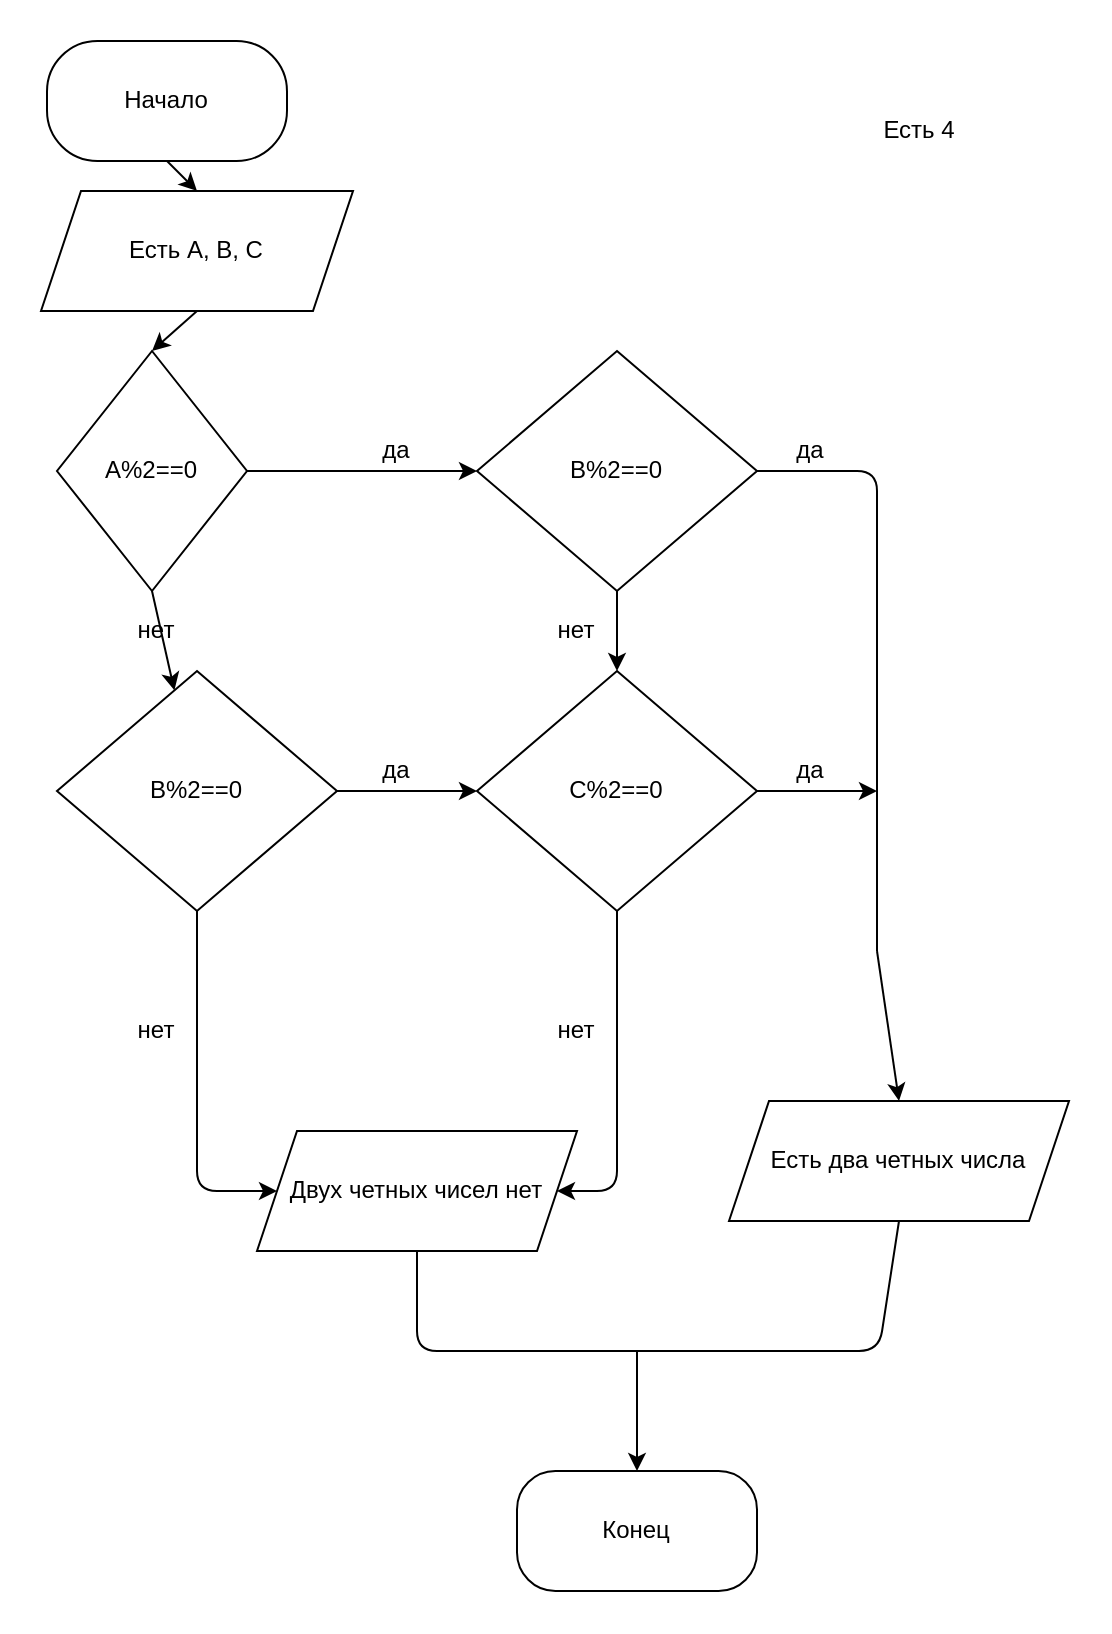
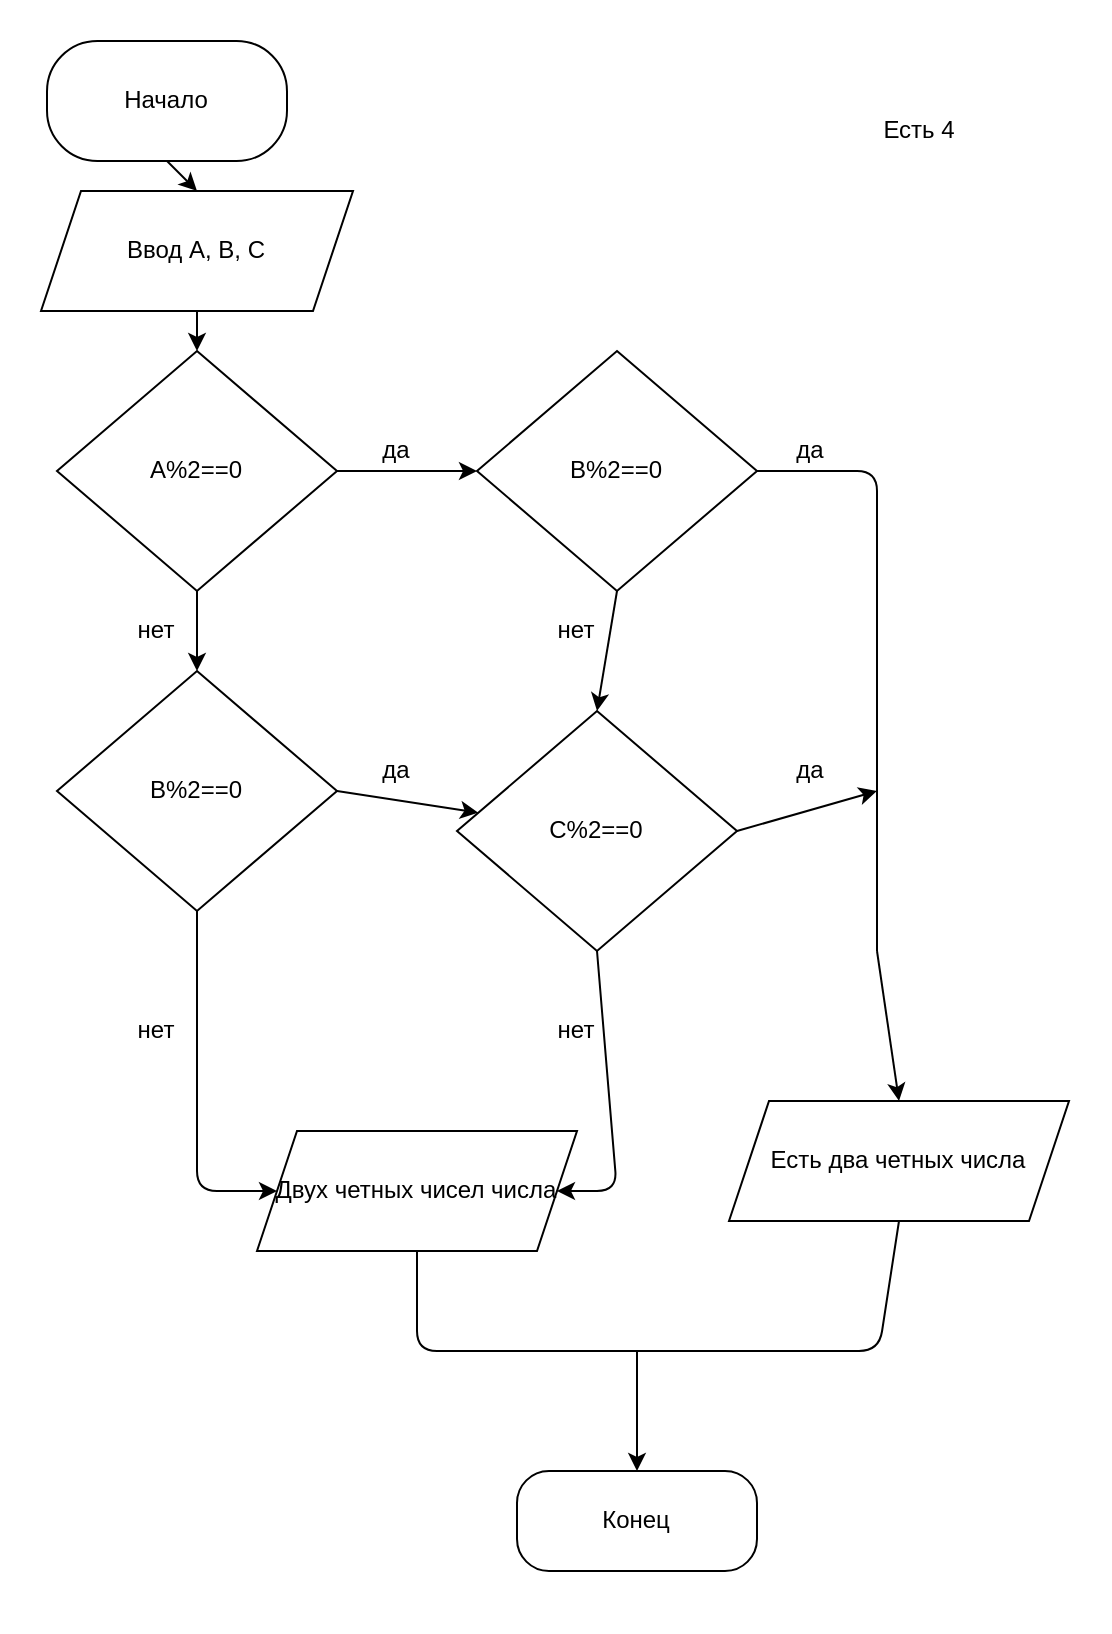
(197, 251) -> (197, 251)
(152, 471) -> (197, 471)
(617, 791) -> (597, 831)
(417, 1191) -> (417, 1191)
(637, 1531) -> (637, 1521)
